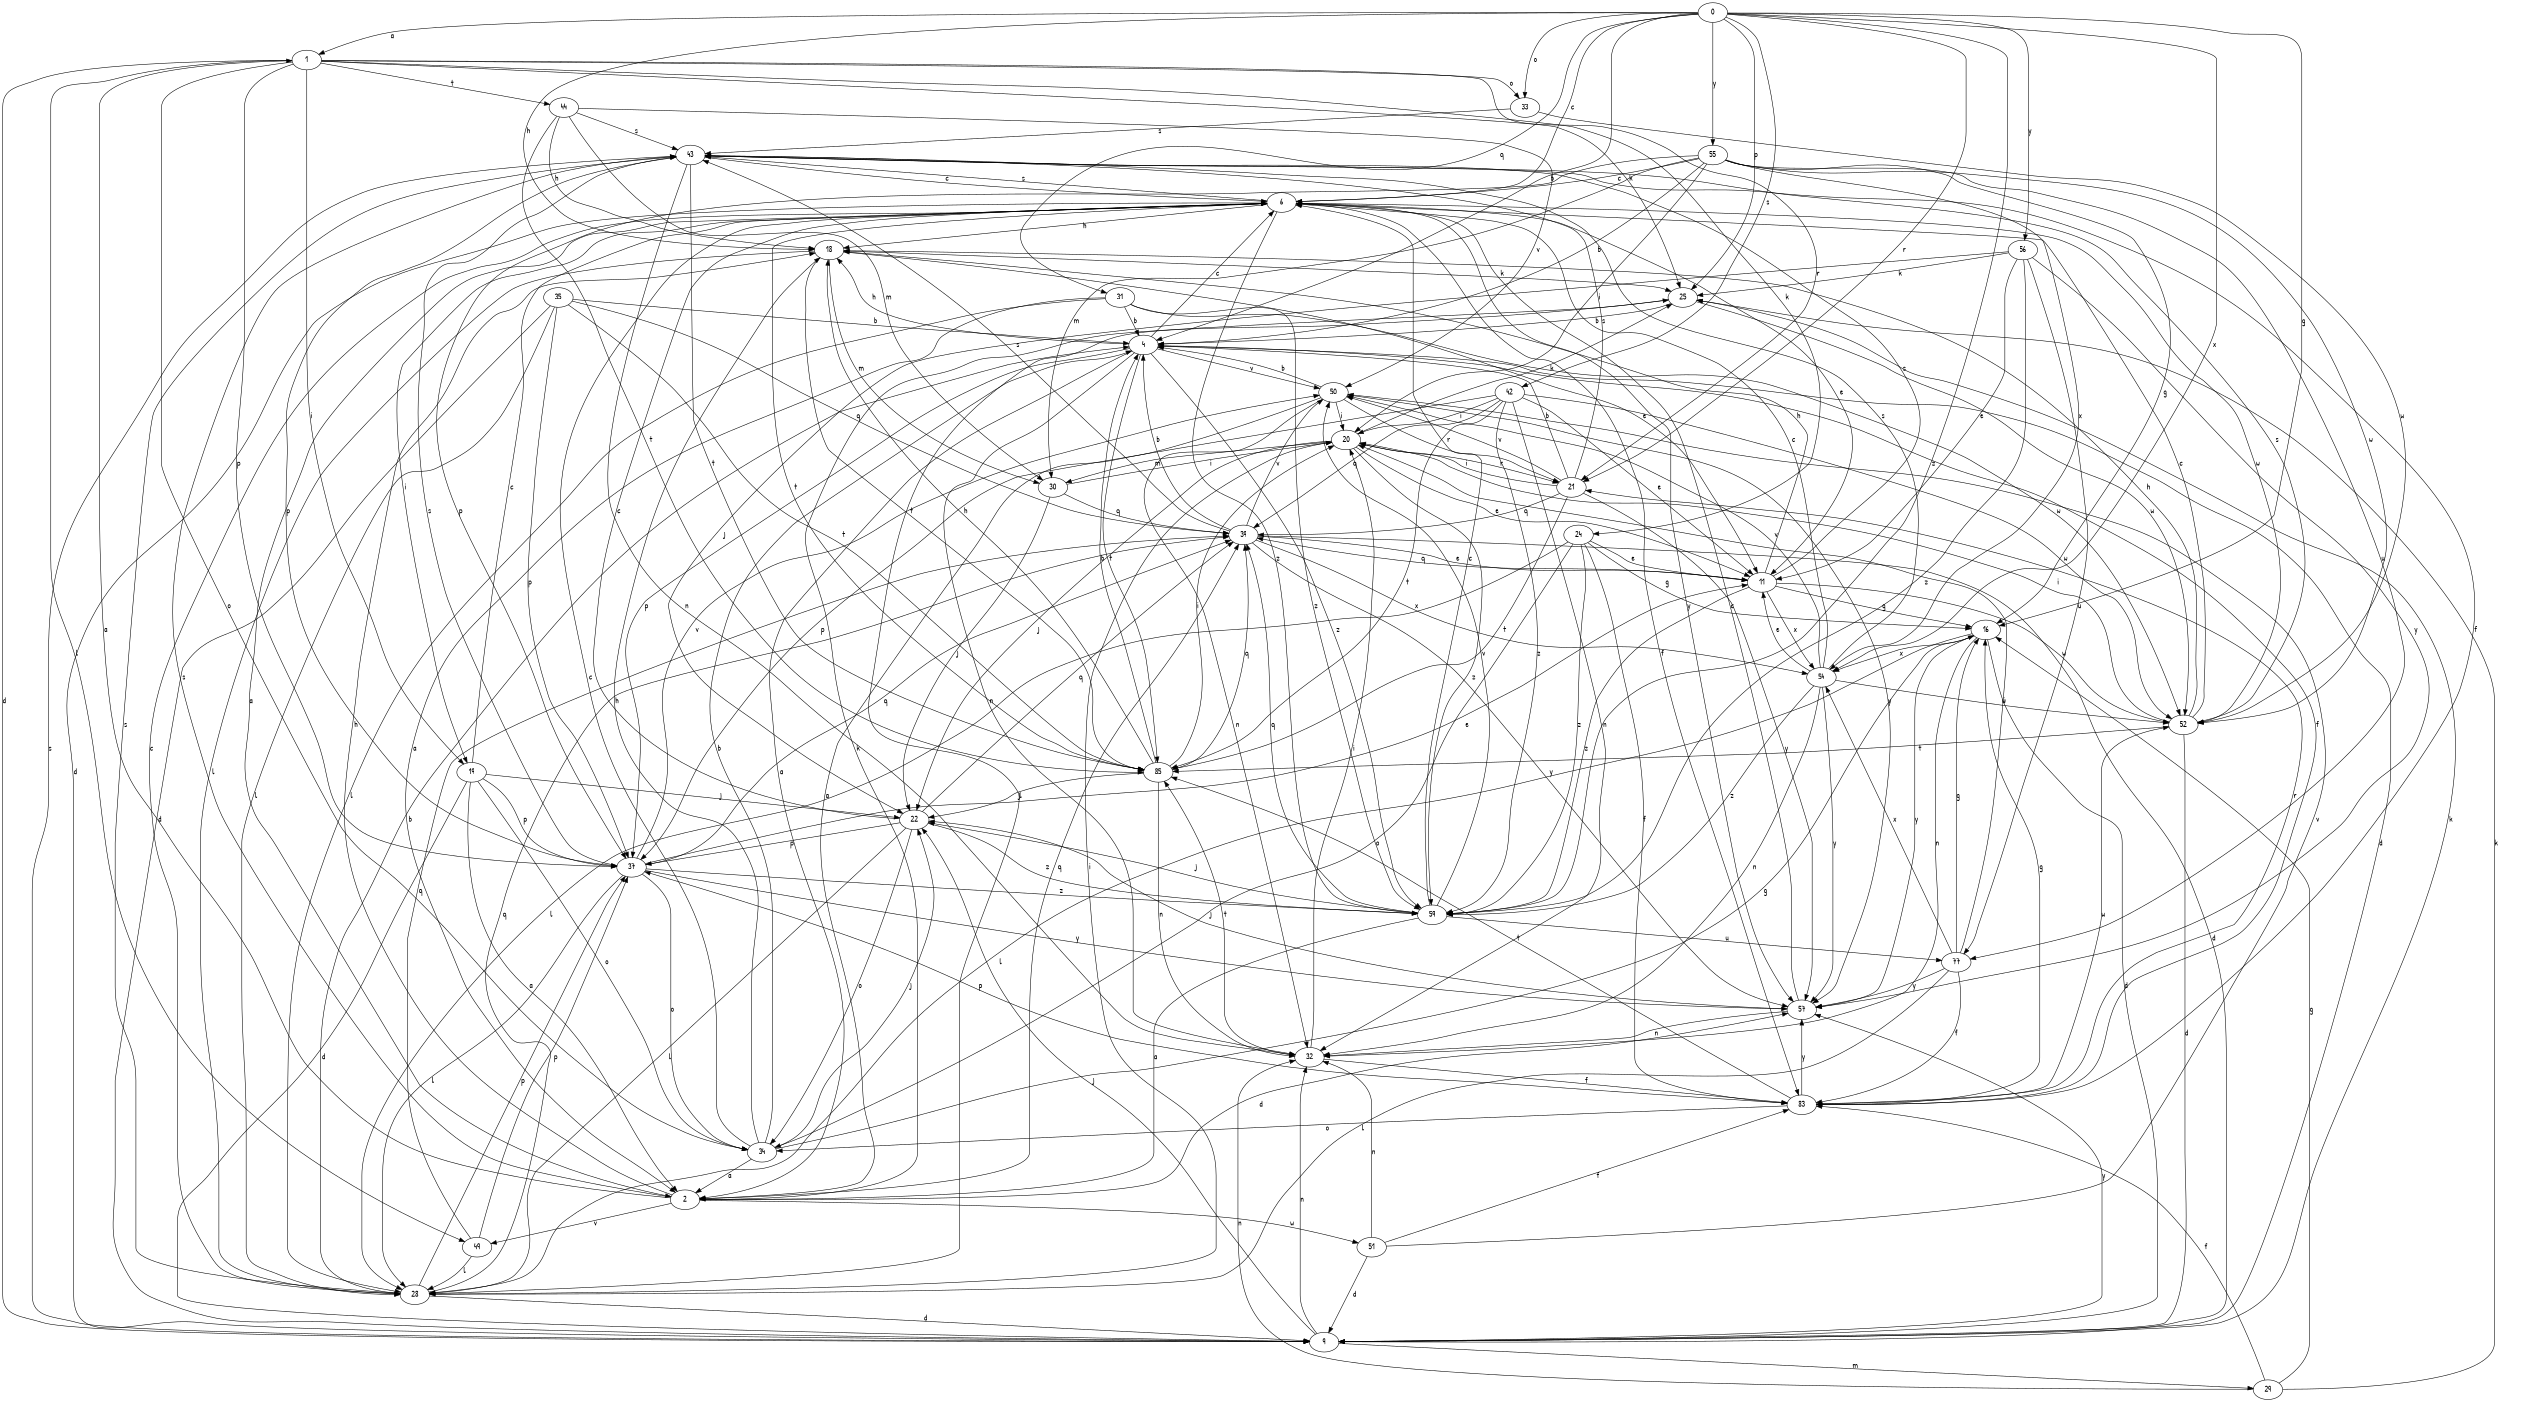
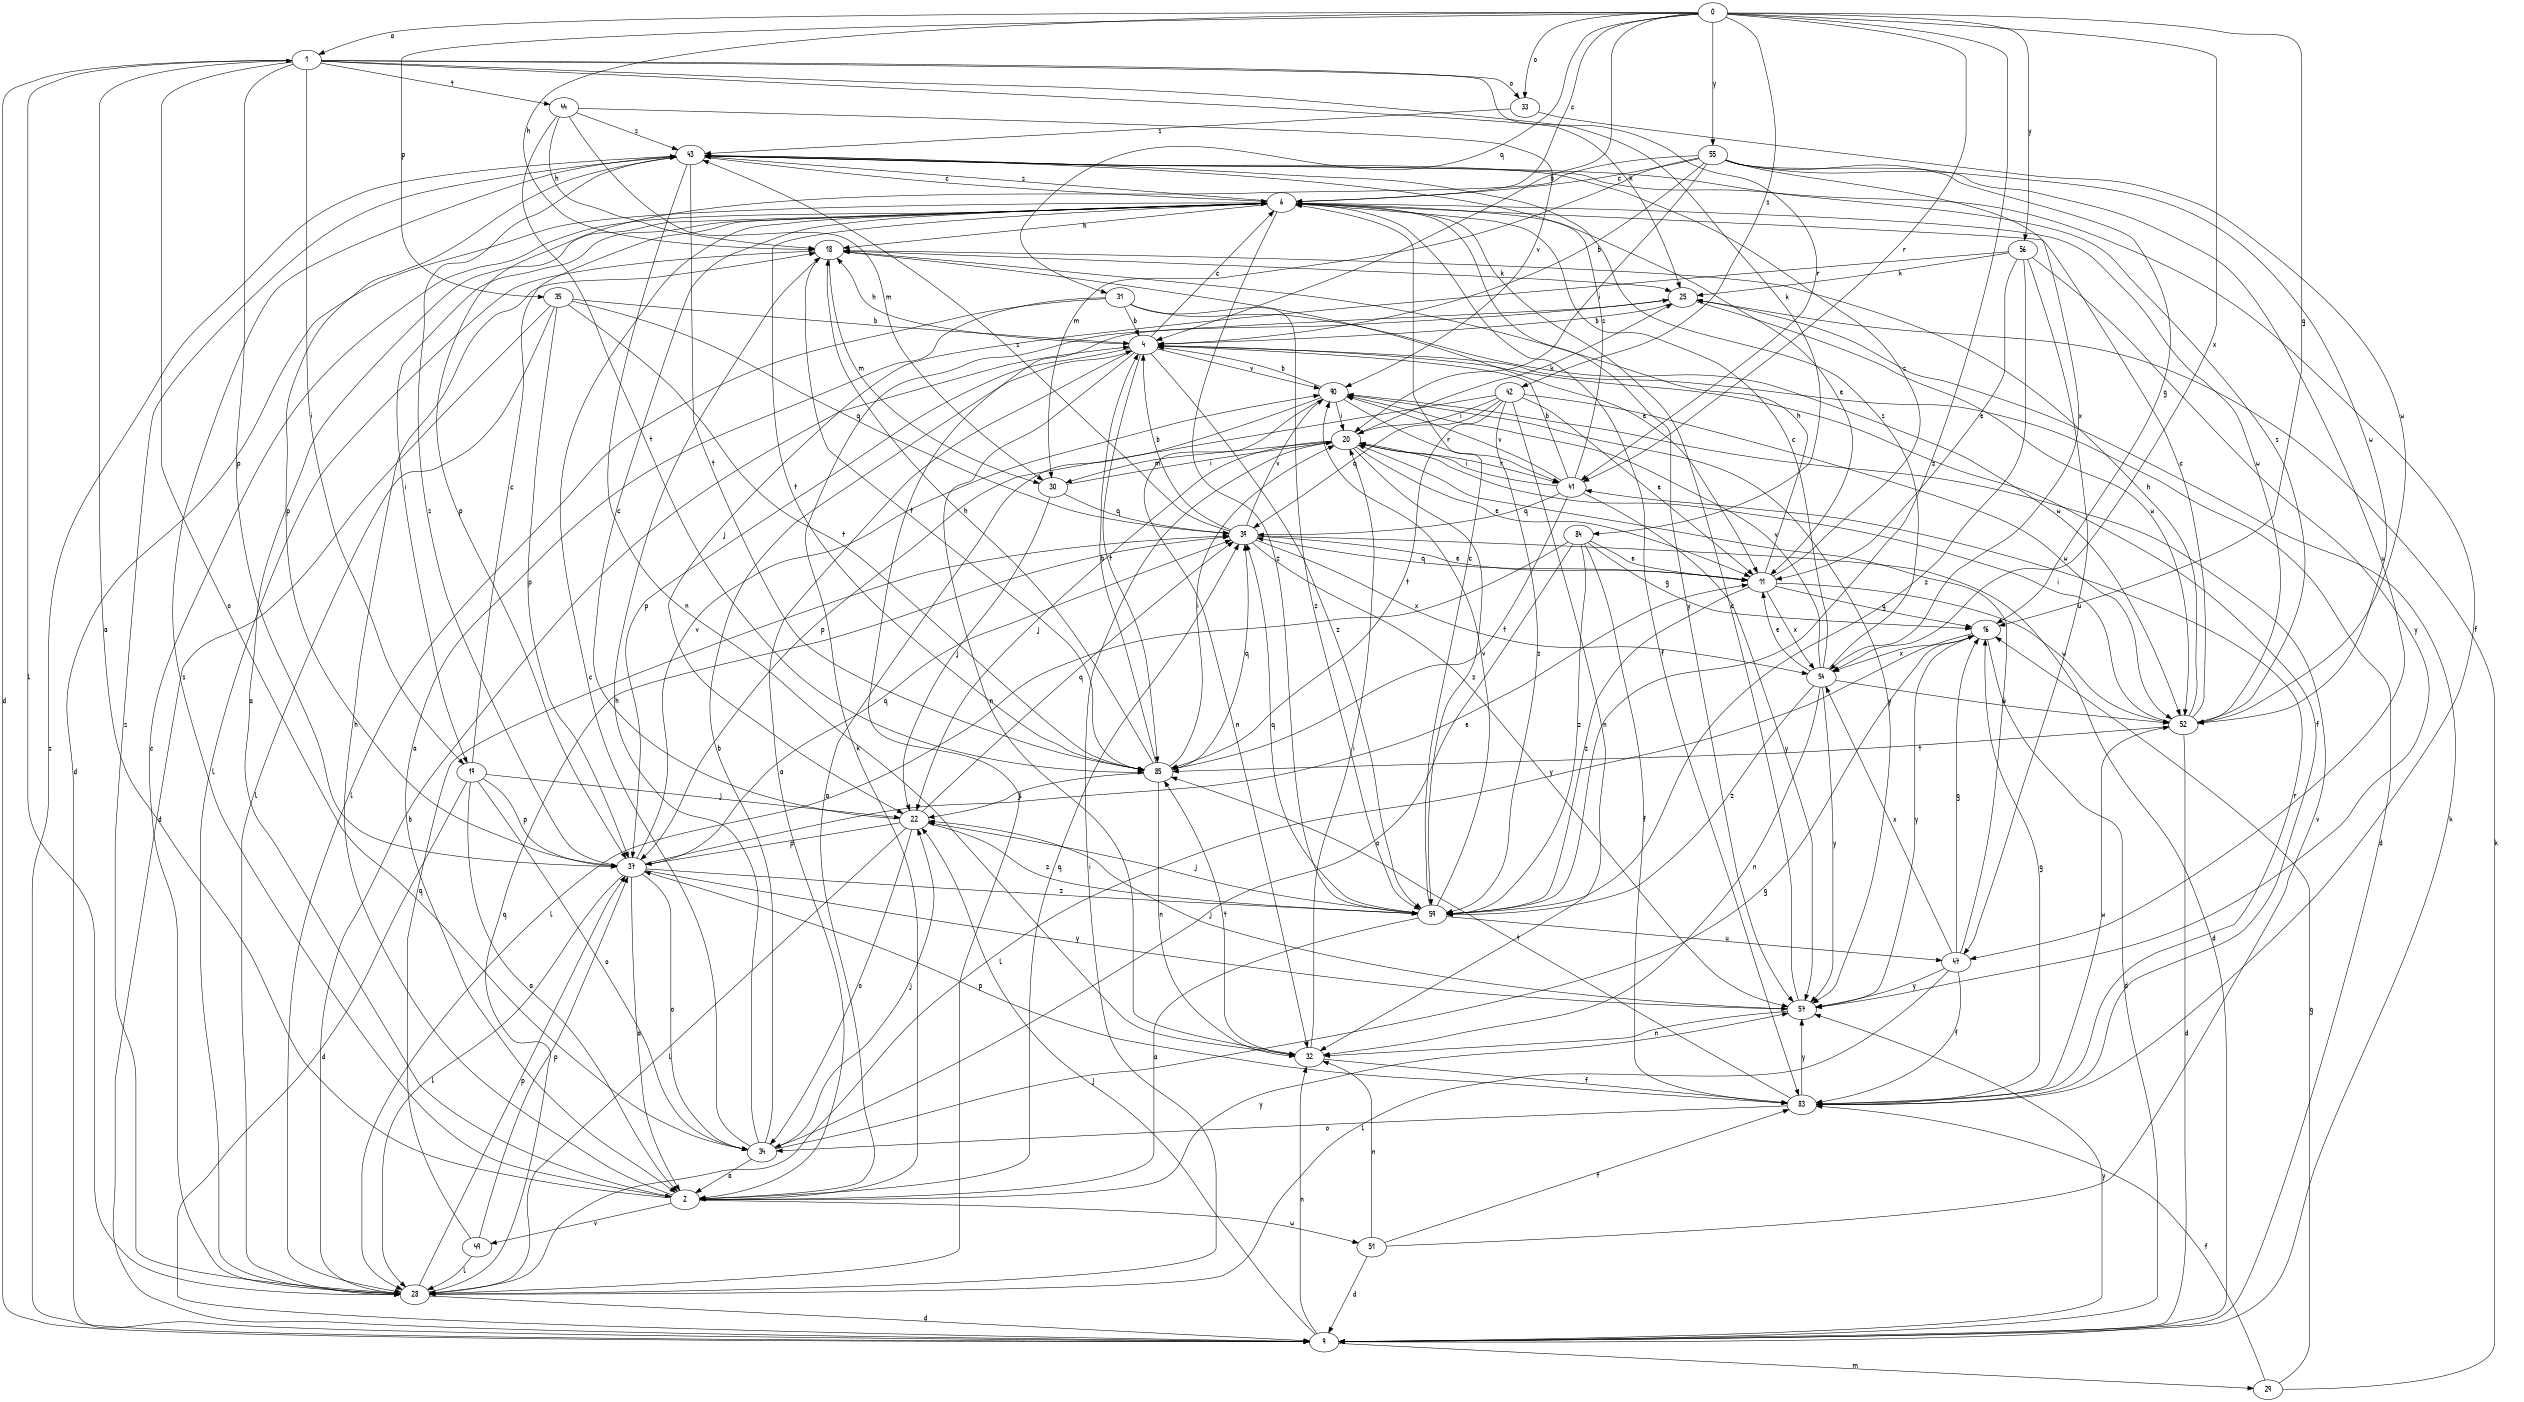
(1754, 155) -> (881, 27)
(1333, 392) -> (1333, 392)
(1571, 487) -> (1571, 487)
(1579, 535) -> (1579, 535)
(65, 627) -> (28, 693)
(1956, 962) -> (1956, 962)
(1805, 1022) -> none
none -> (637, 1035)
(1261, 1105) -> (1261, 1105)
(1604, 1380) -> none
